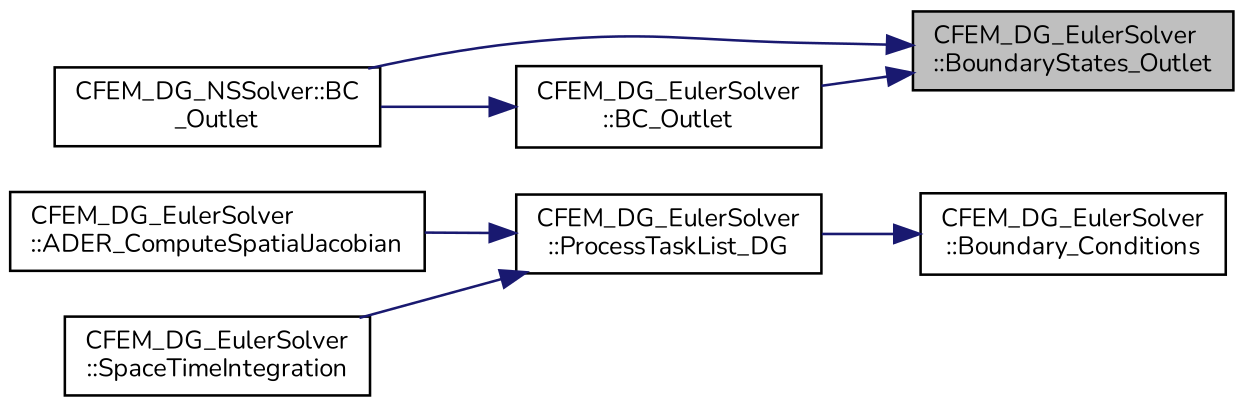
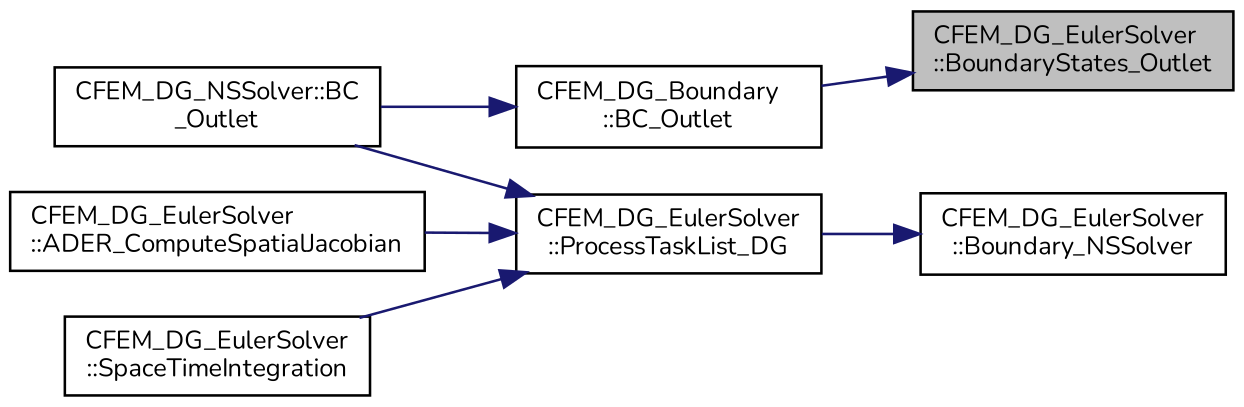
(626, 37) -> (431, 167)
(669, 107) -> (669, 107)
(1073, 234) -> (1073, 234)
